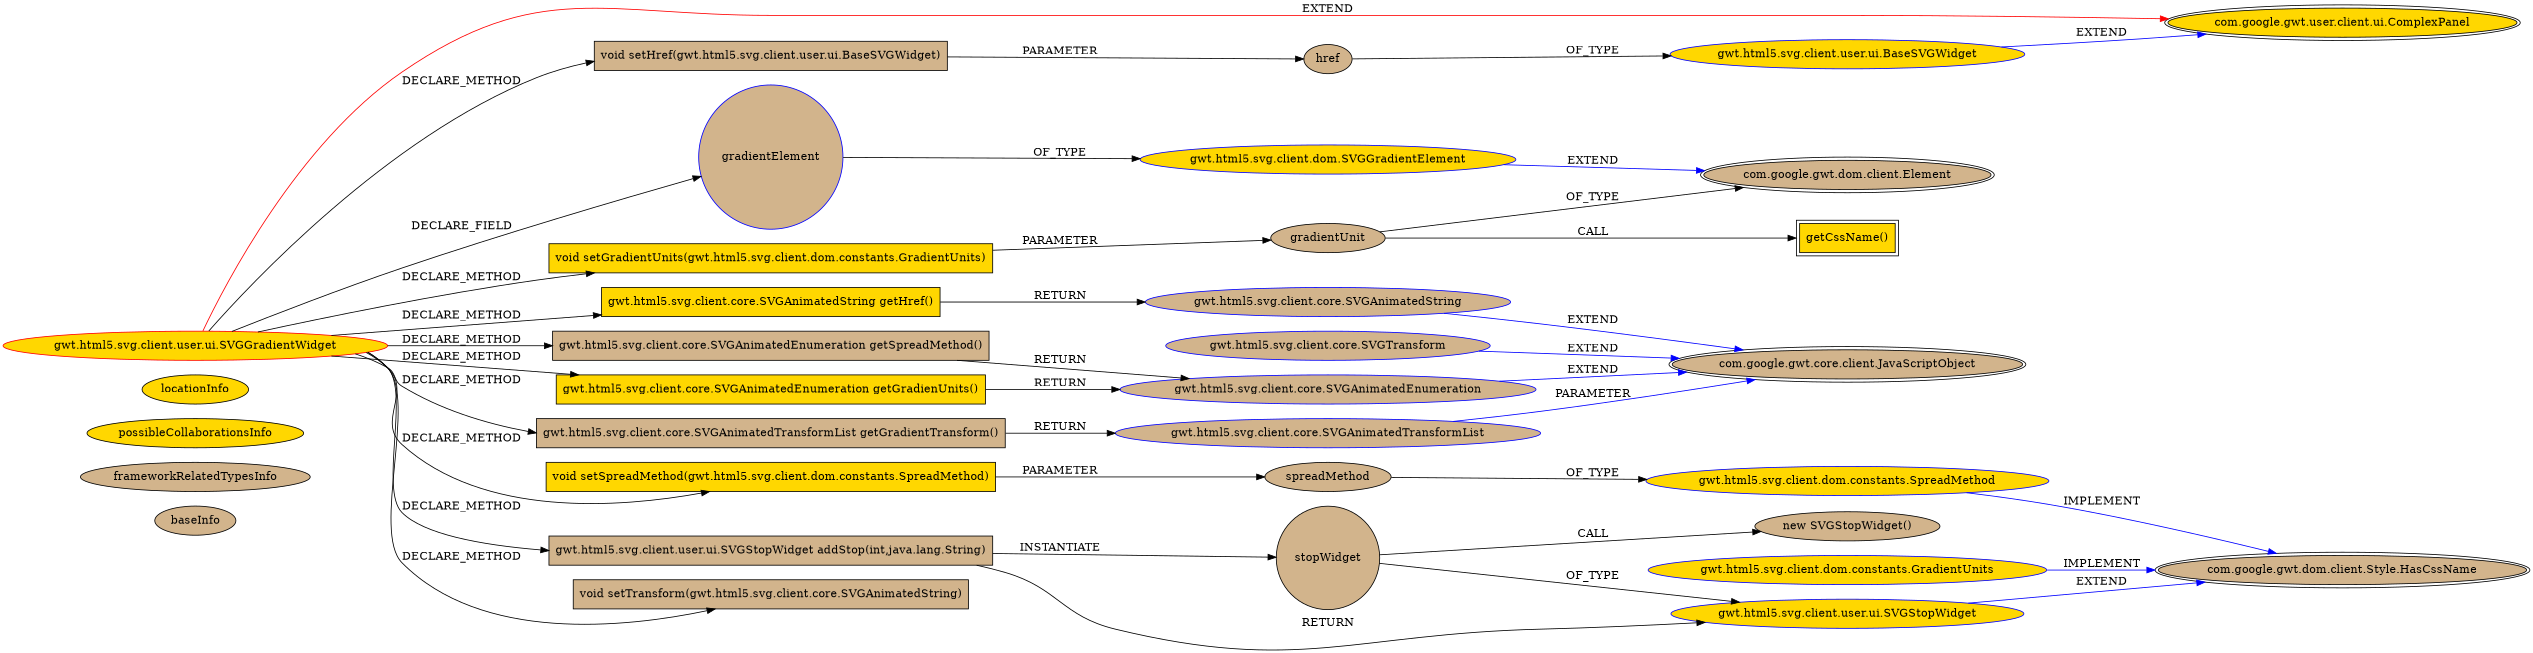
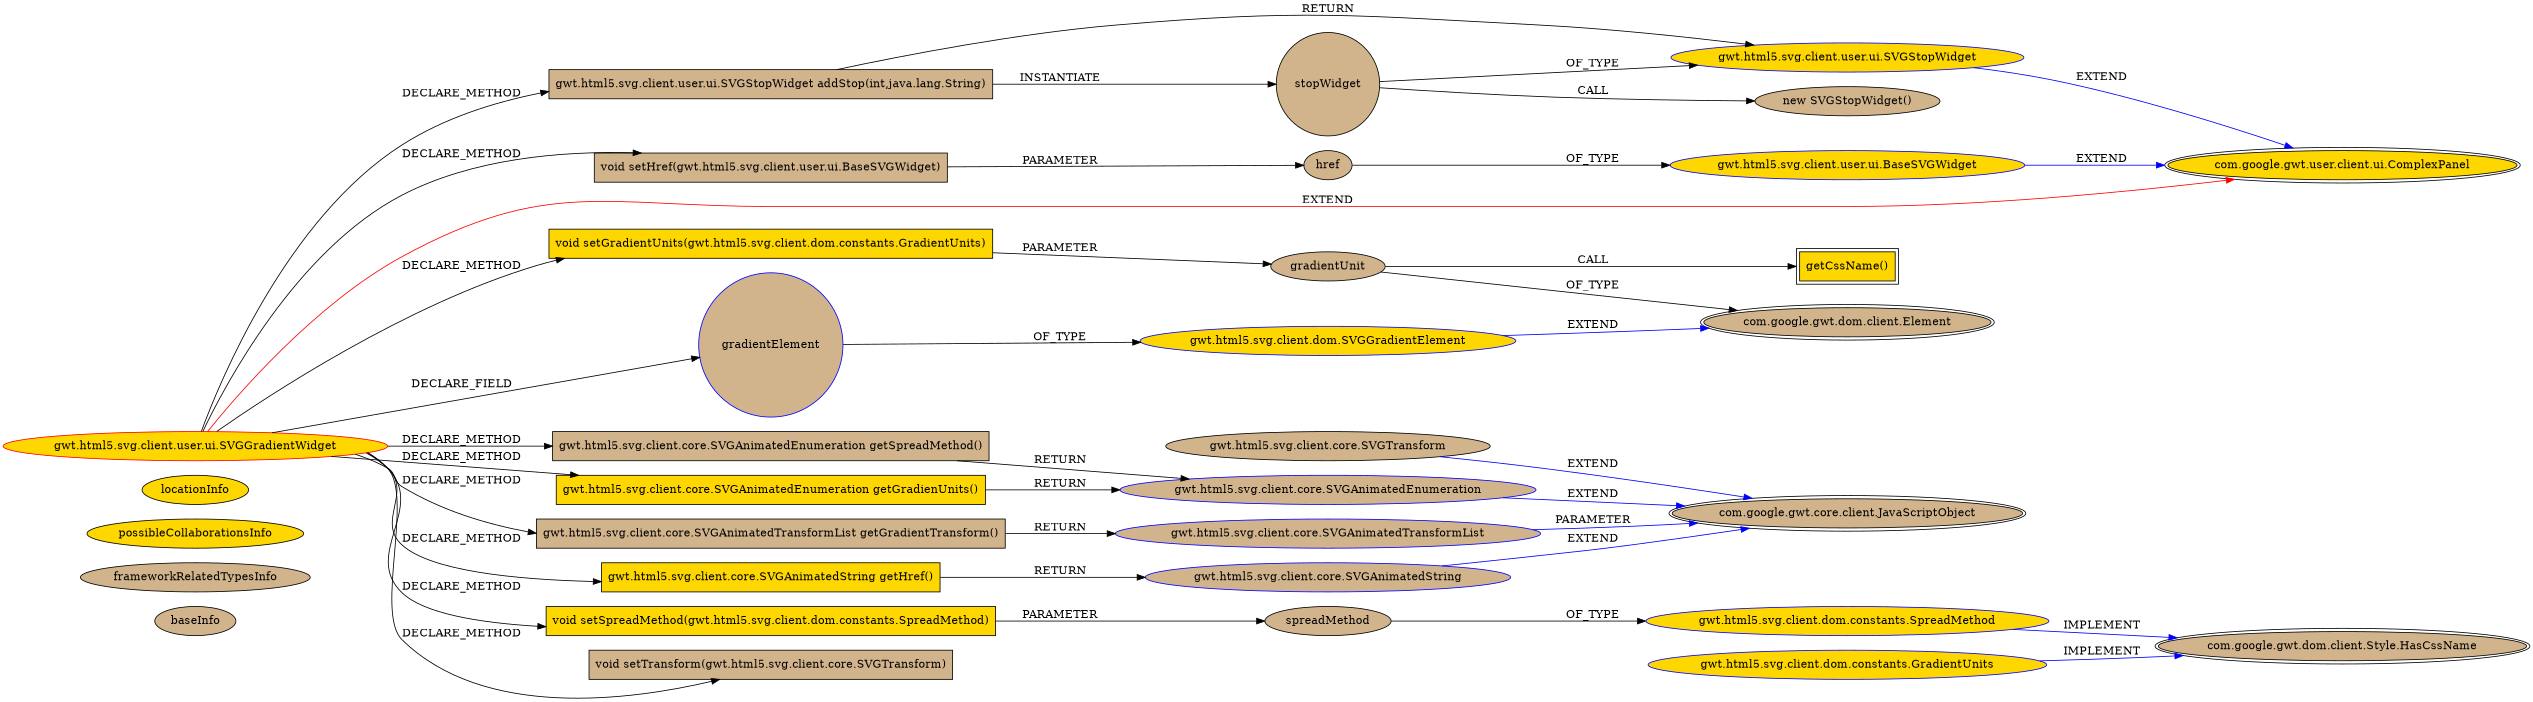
(1328, 346) -> (1328, 446)
(2083, 593) -> (2131, 99)
(771, 594) -> (771, 665)
